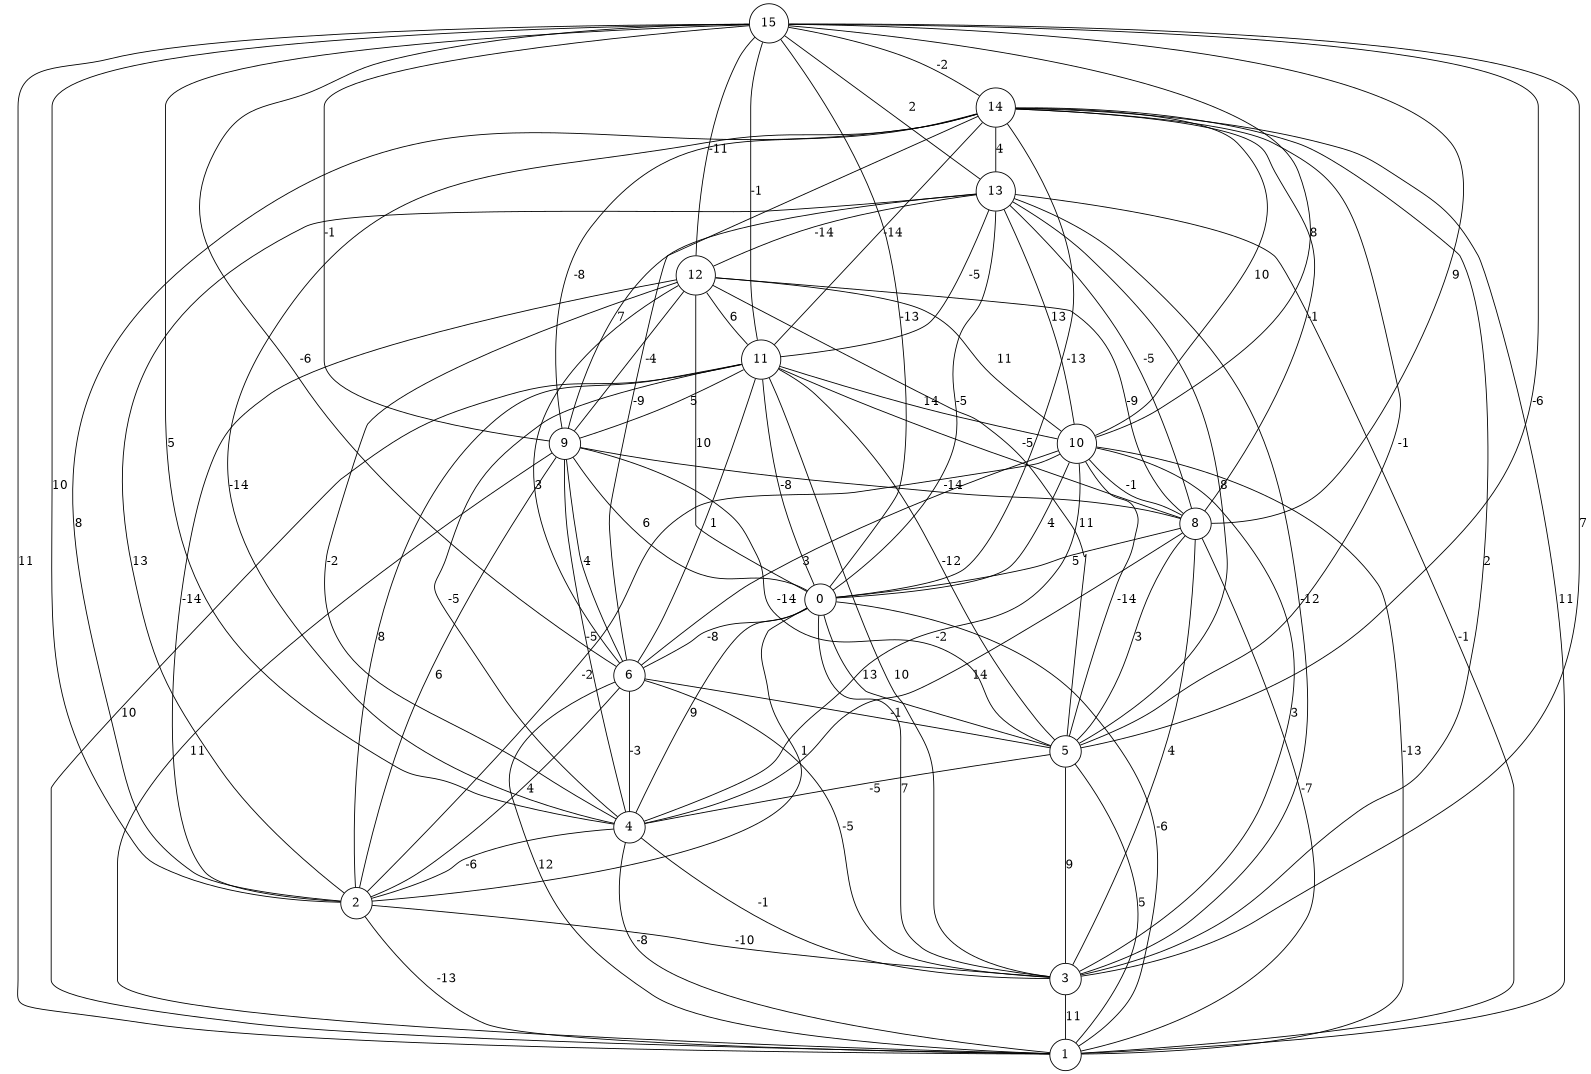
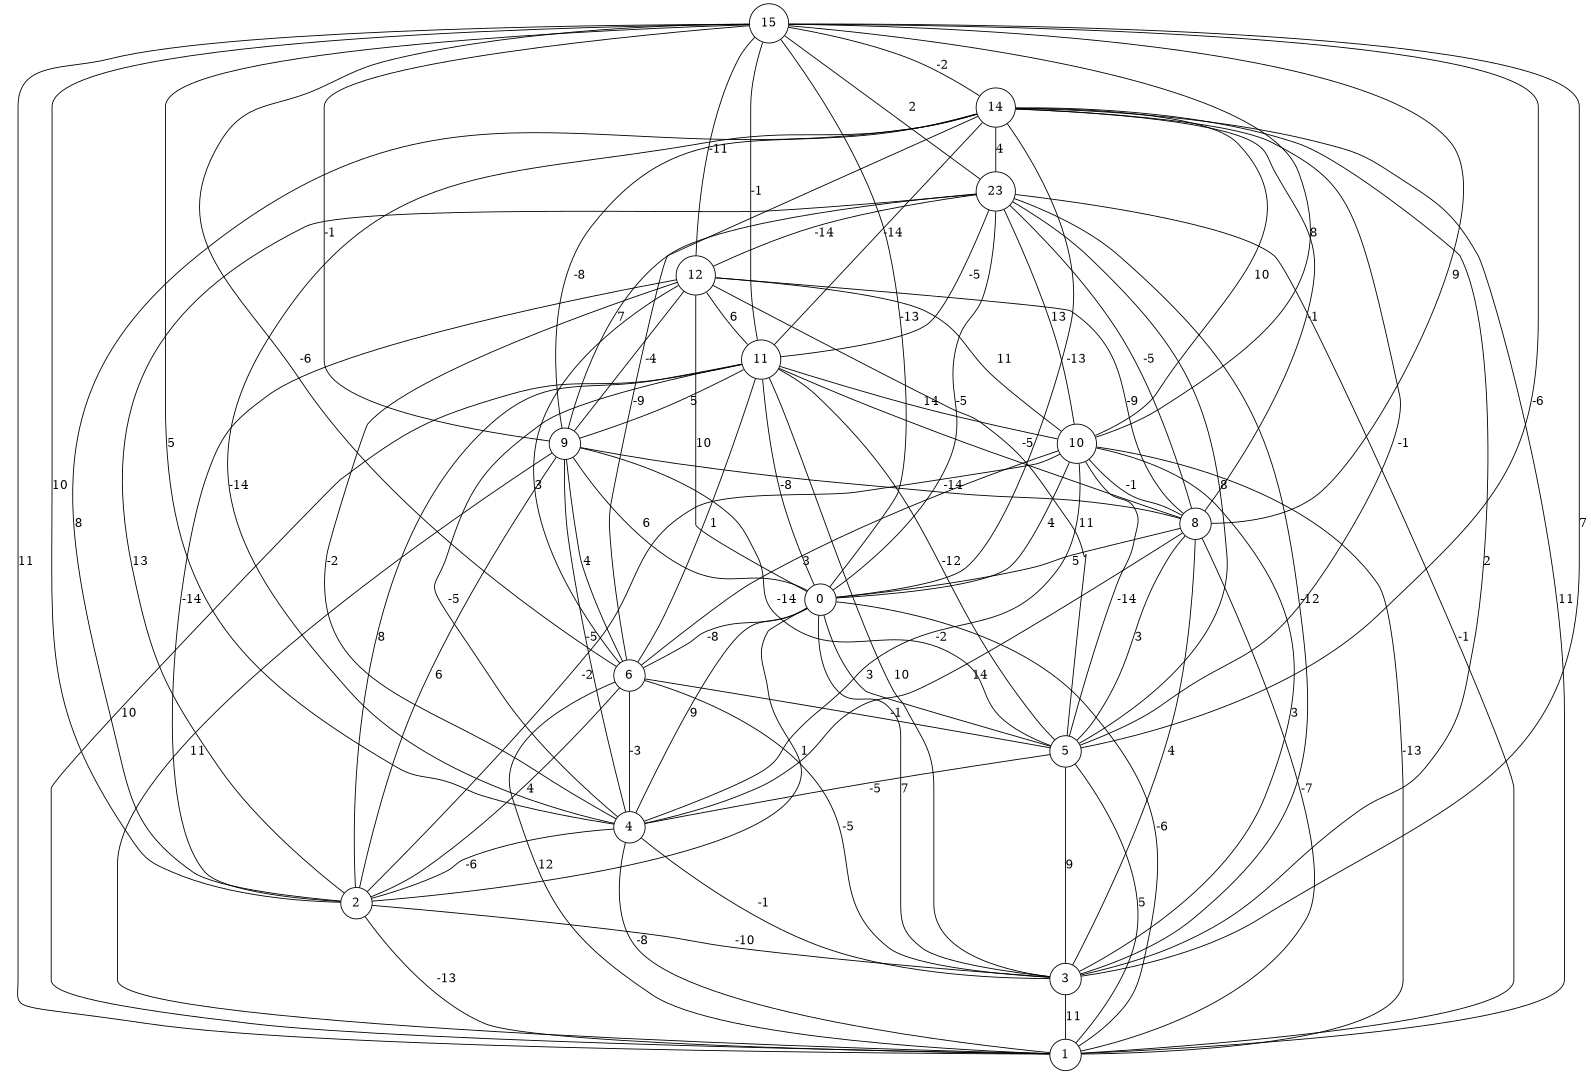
(996, 191) -> (996, 191)
(870, 676) -> (870, 676)
